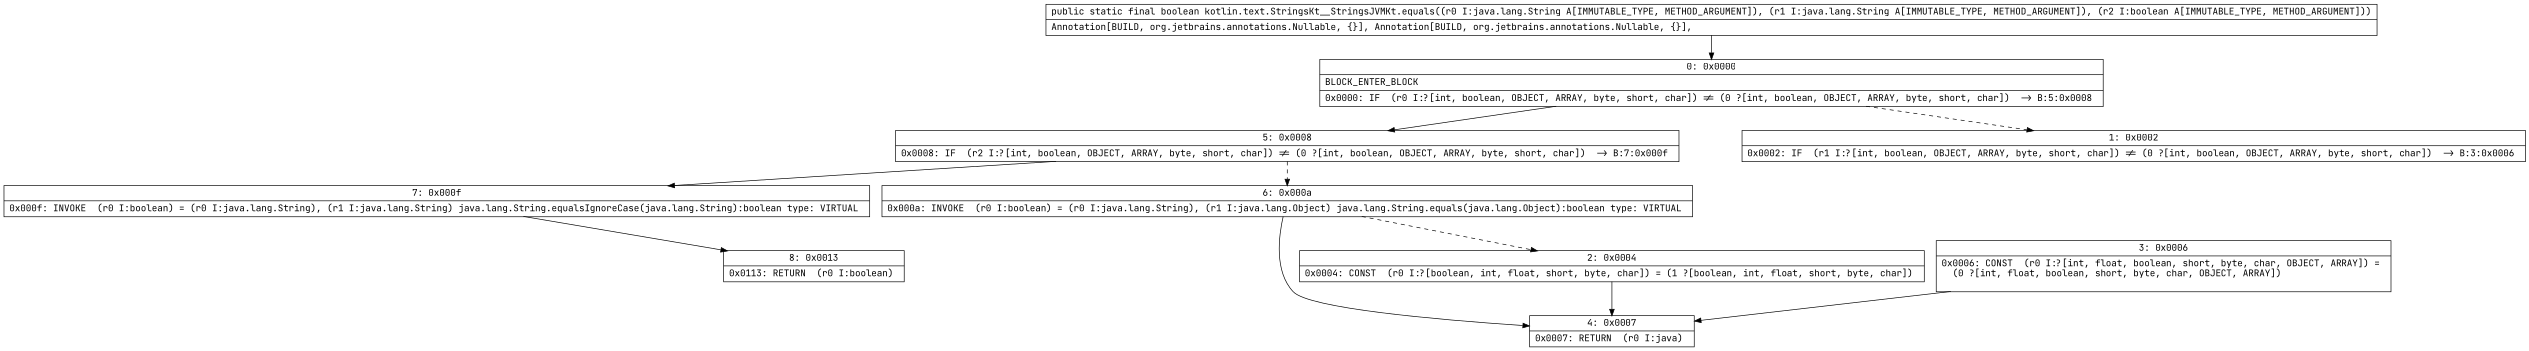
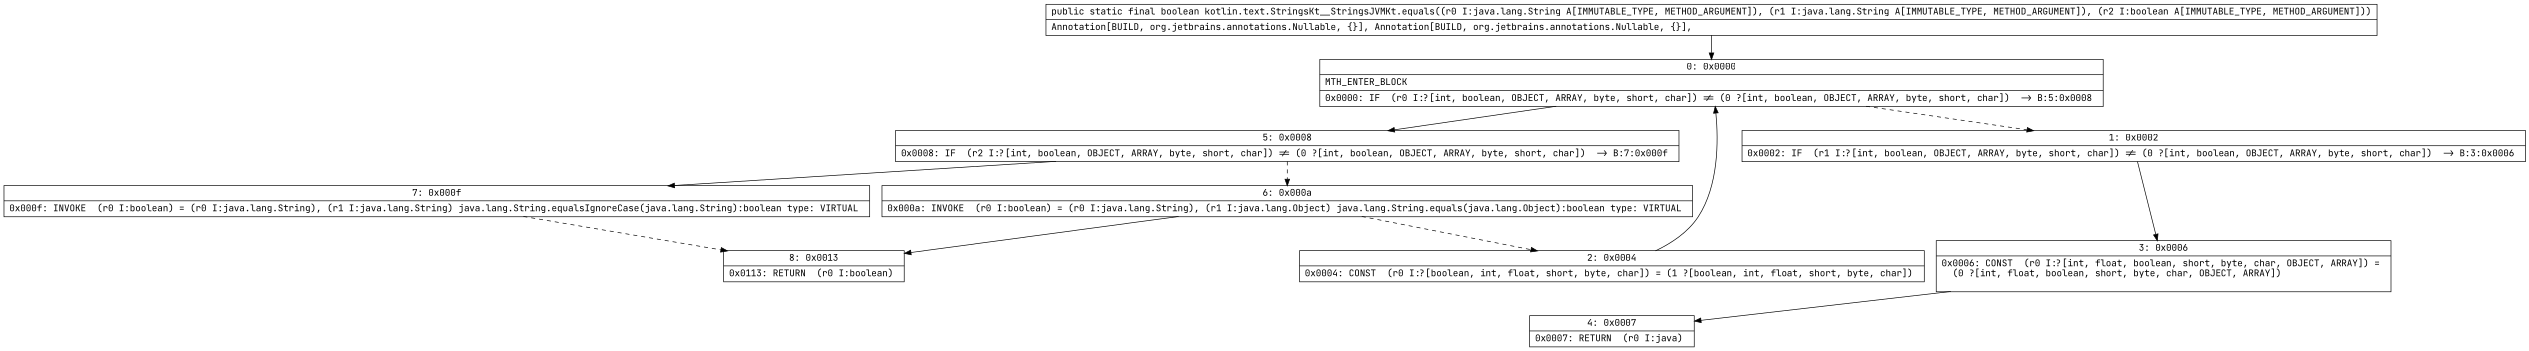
(1372, 82) -> (1366, 82)
none -> (2147, 198)
(622, 233) -> (622, 233)
(1612, 295) -> (1709, 193)
(1367, 311) -> (1045, 234)
